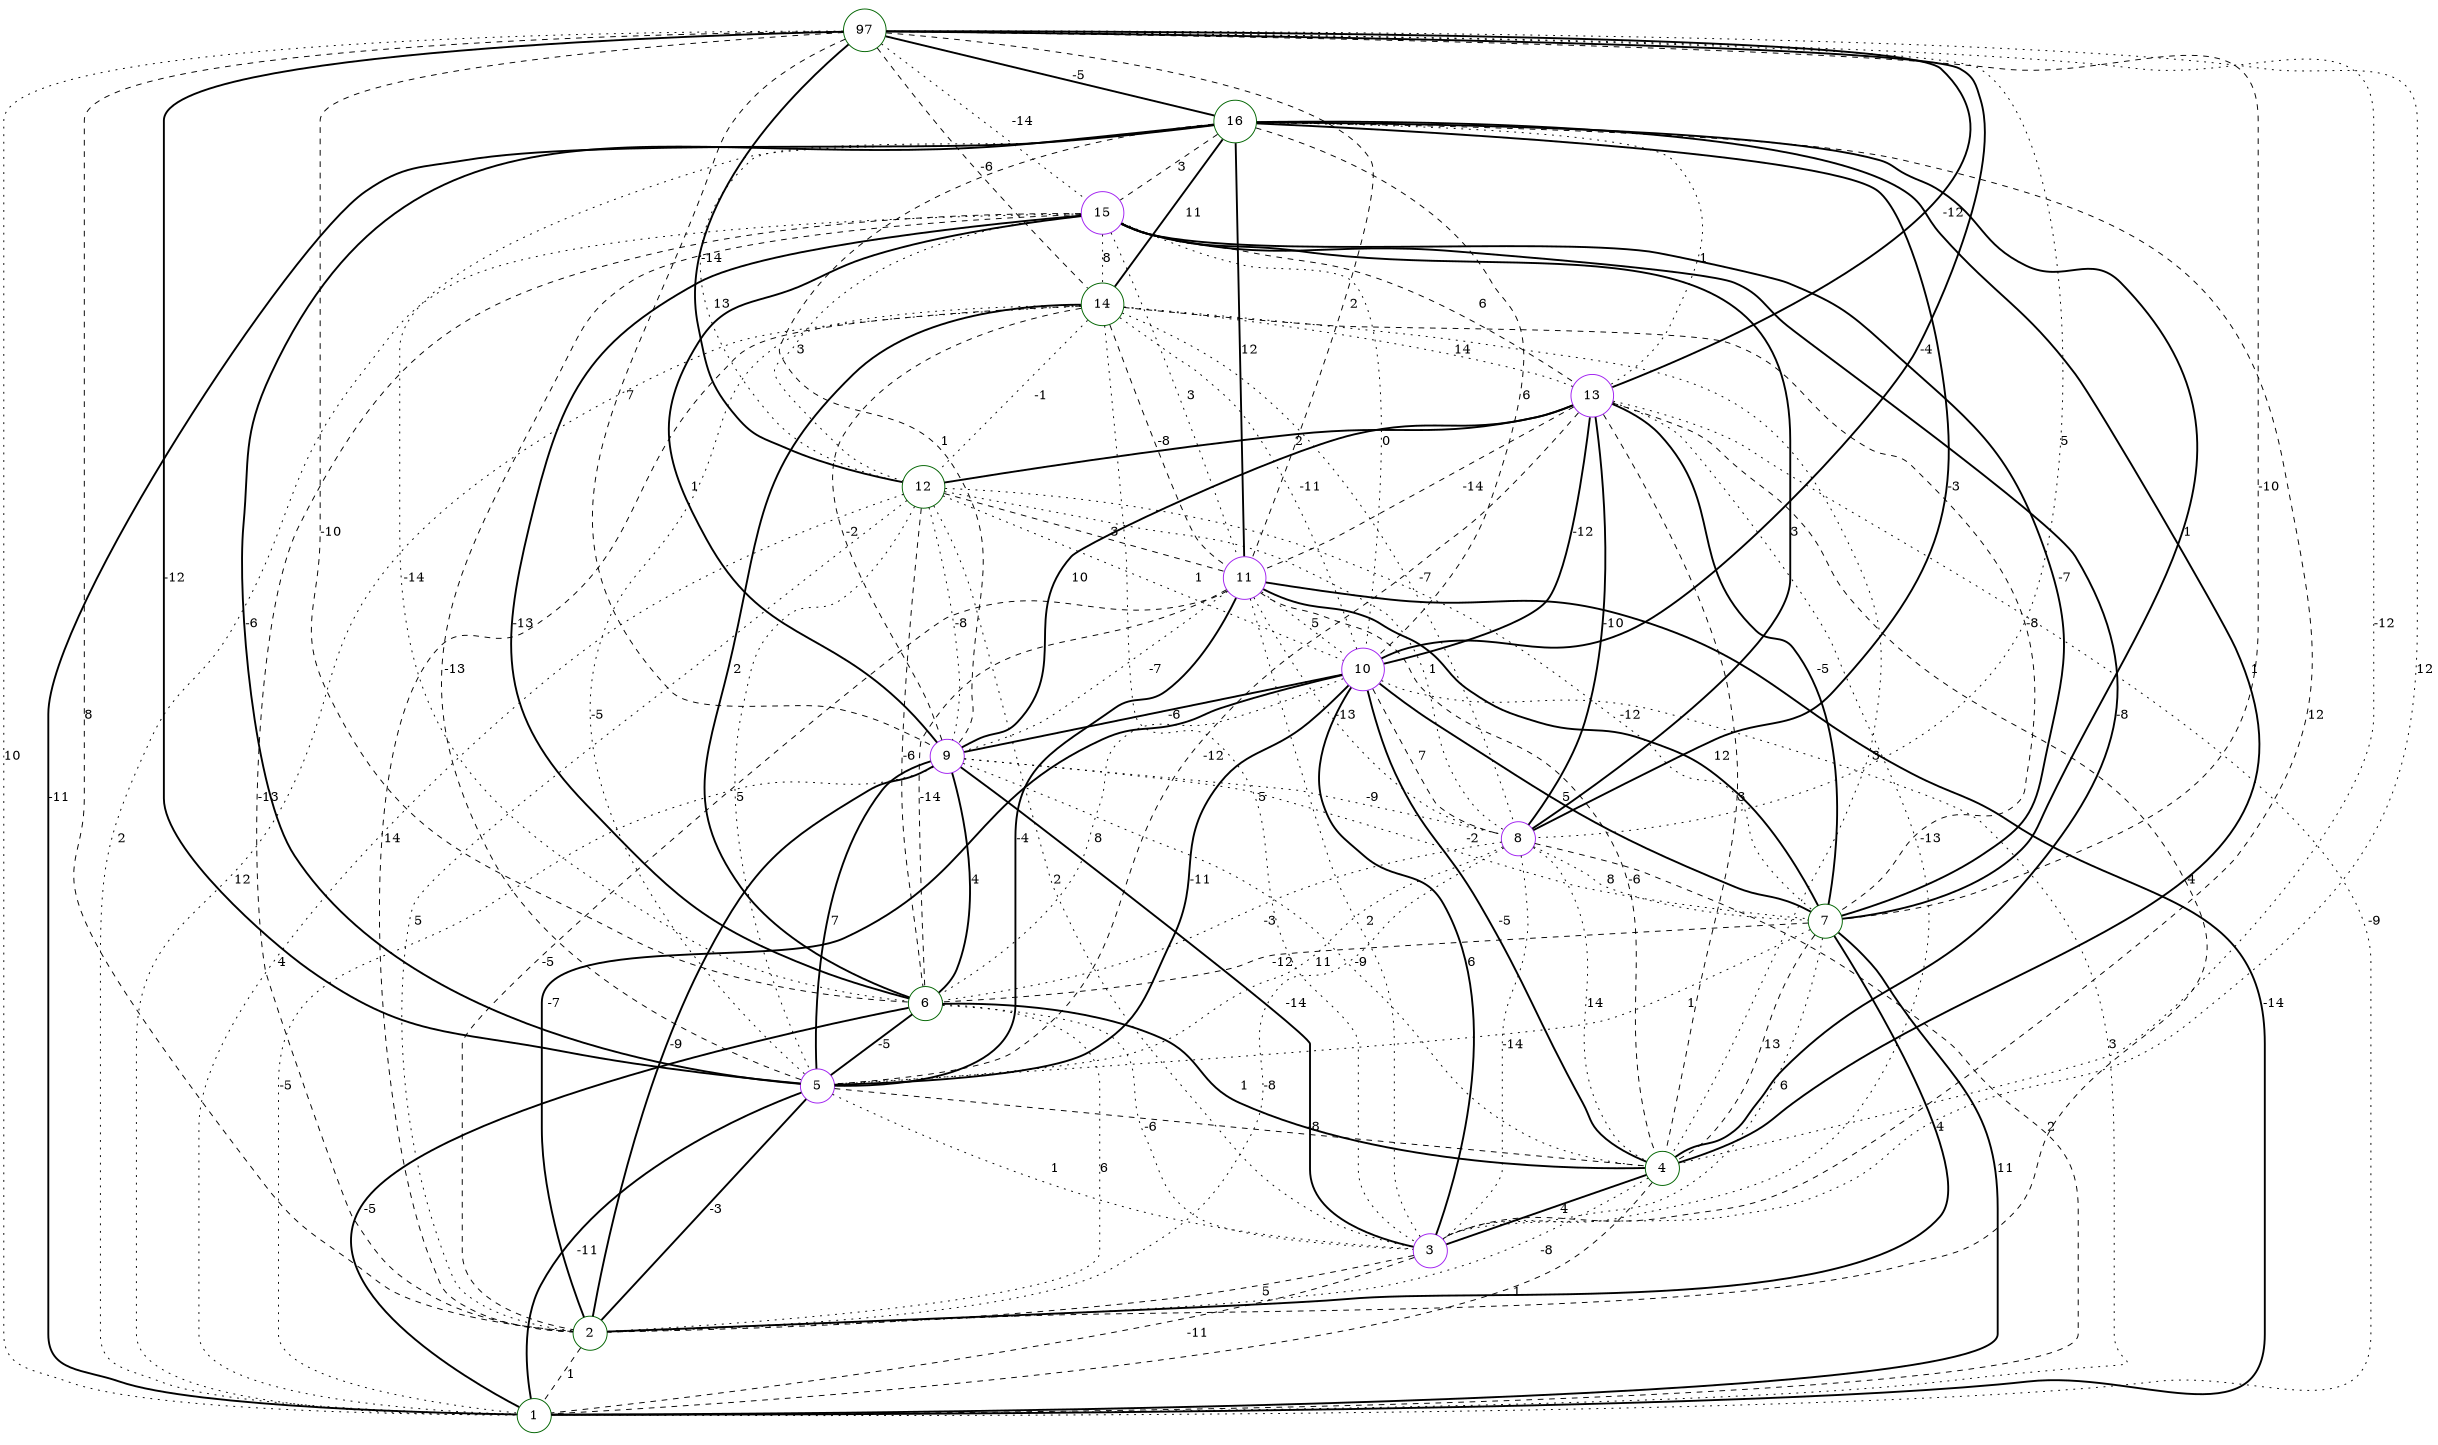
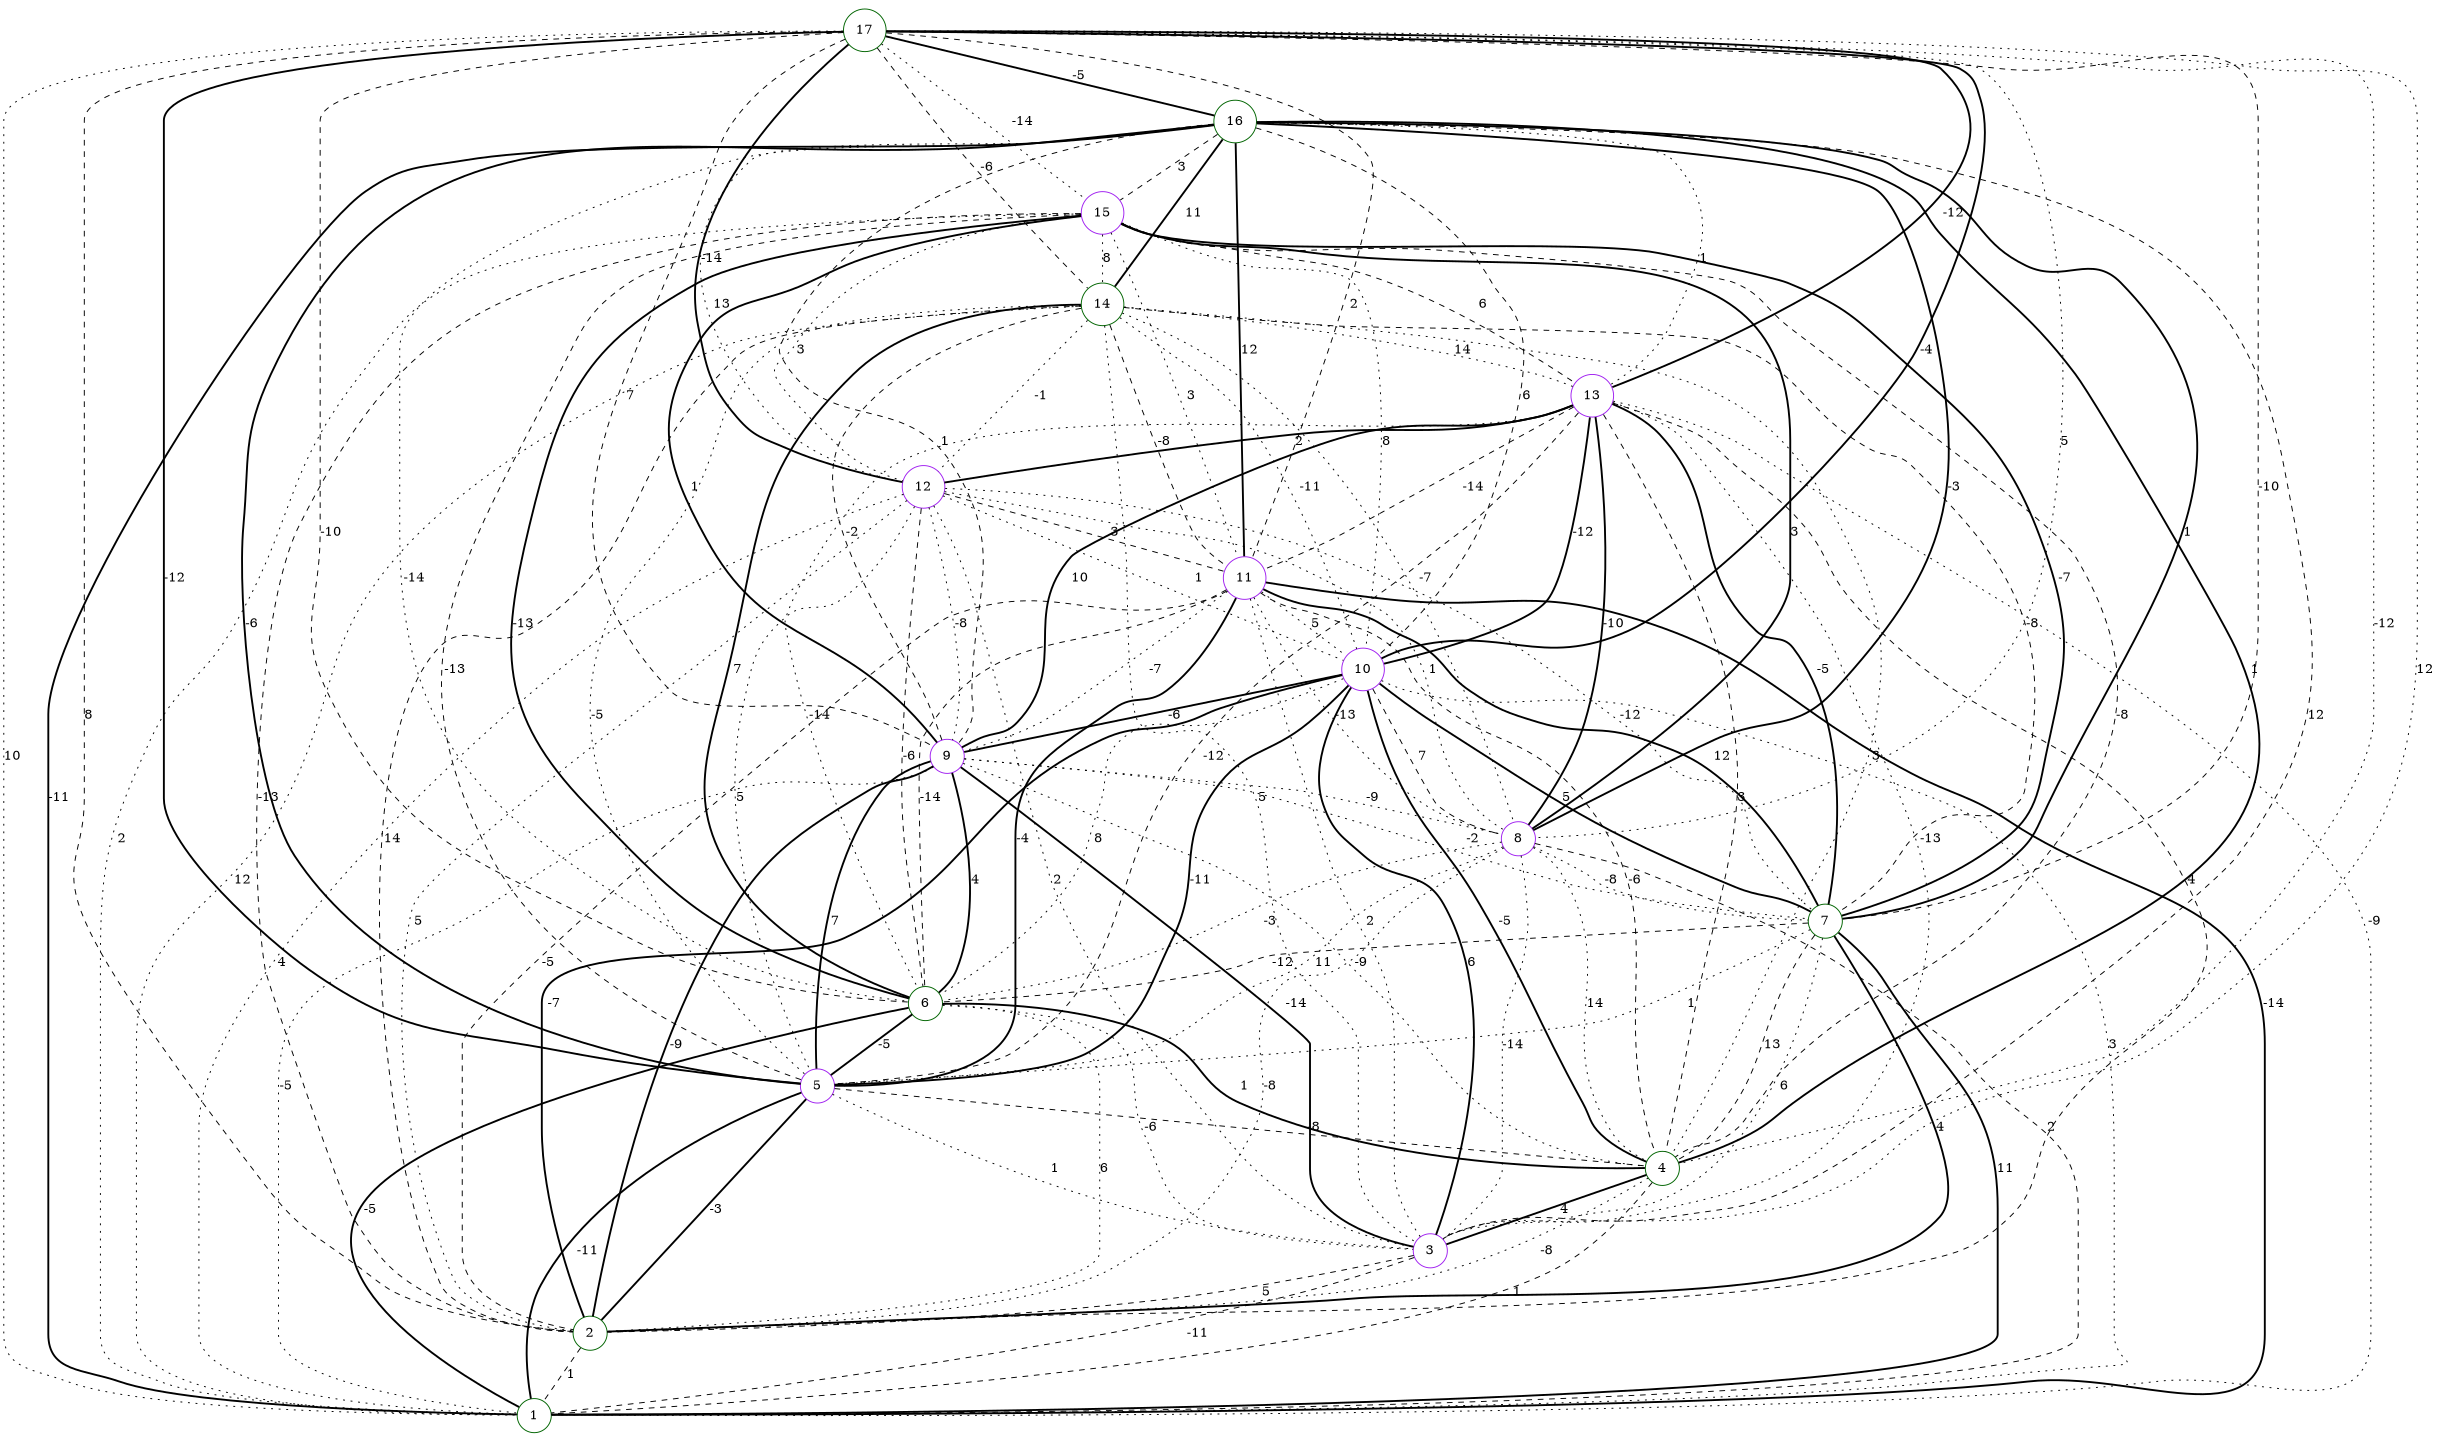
(865, 30) -> (865, 30)
(1387, 441) -> (1387, 441)
none -> (912, 458)
(1983, 475) -> (1983, 475)
(924, 487) -> (924, 487)
(738, 669) -> (738, 669)
(1611, 880) -> (1611, 880)
